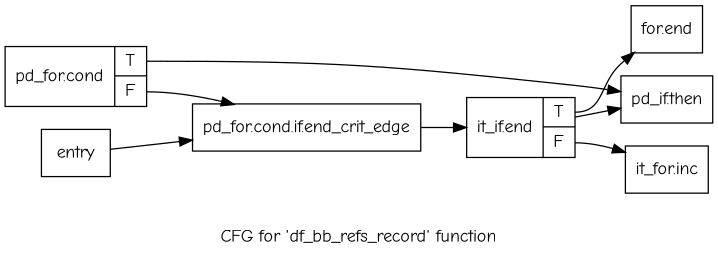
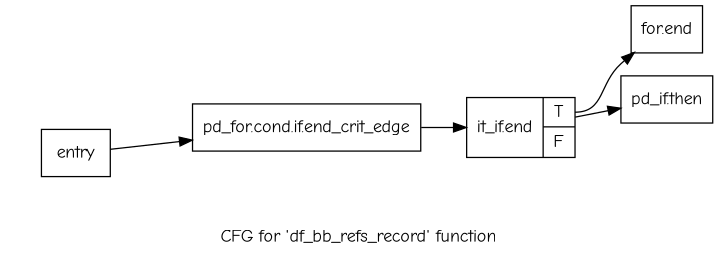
(76, 76) -> none
(667, 170) -> none
